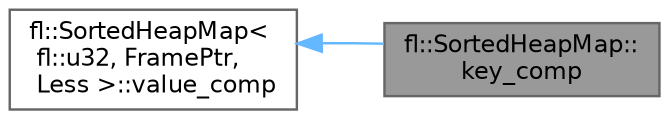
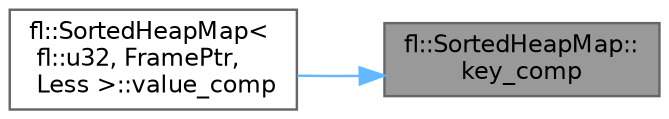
(353, 43) -> (328, 76)
